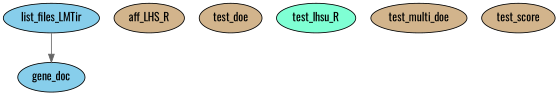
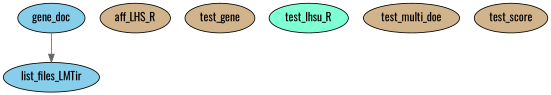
(231, 18) -> (220, 18)
(51, 44) -> (51, 44)
